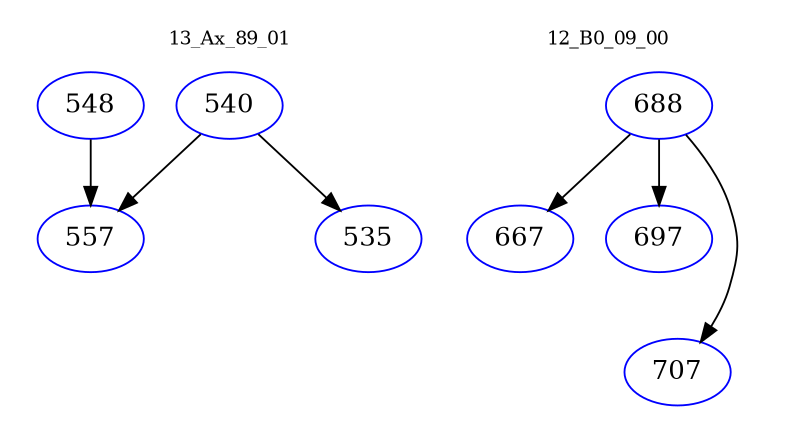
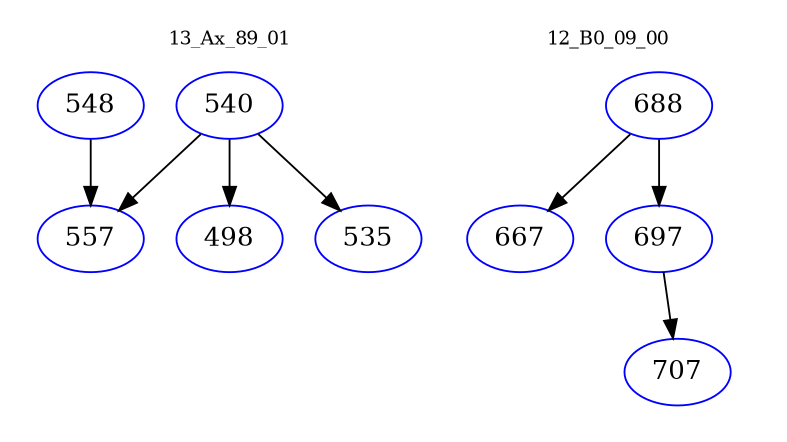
(735, 226) -> (667, 296)
none -> (230, 239)
